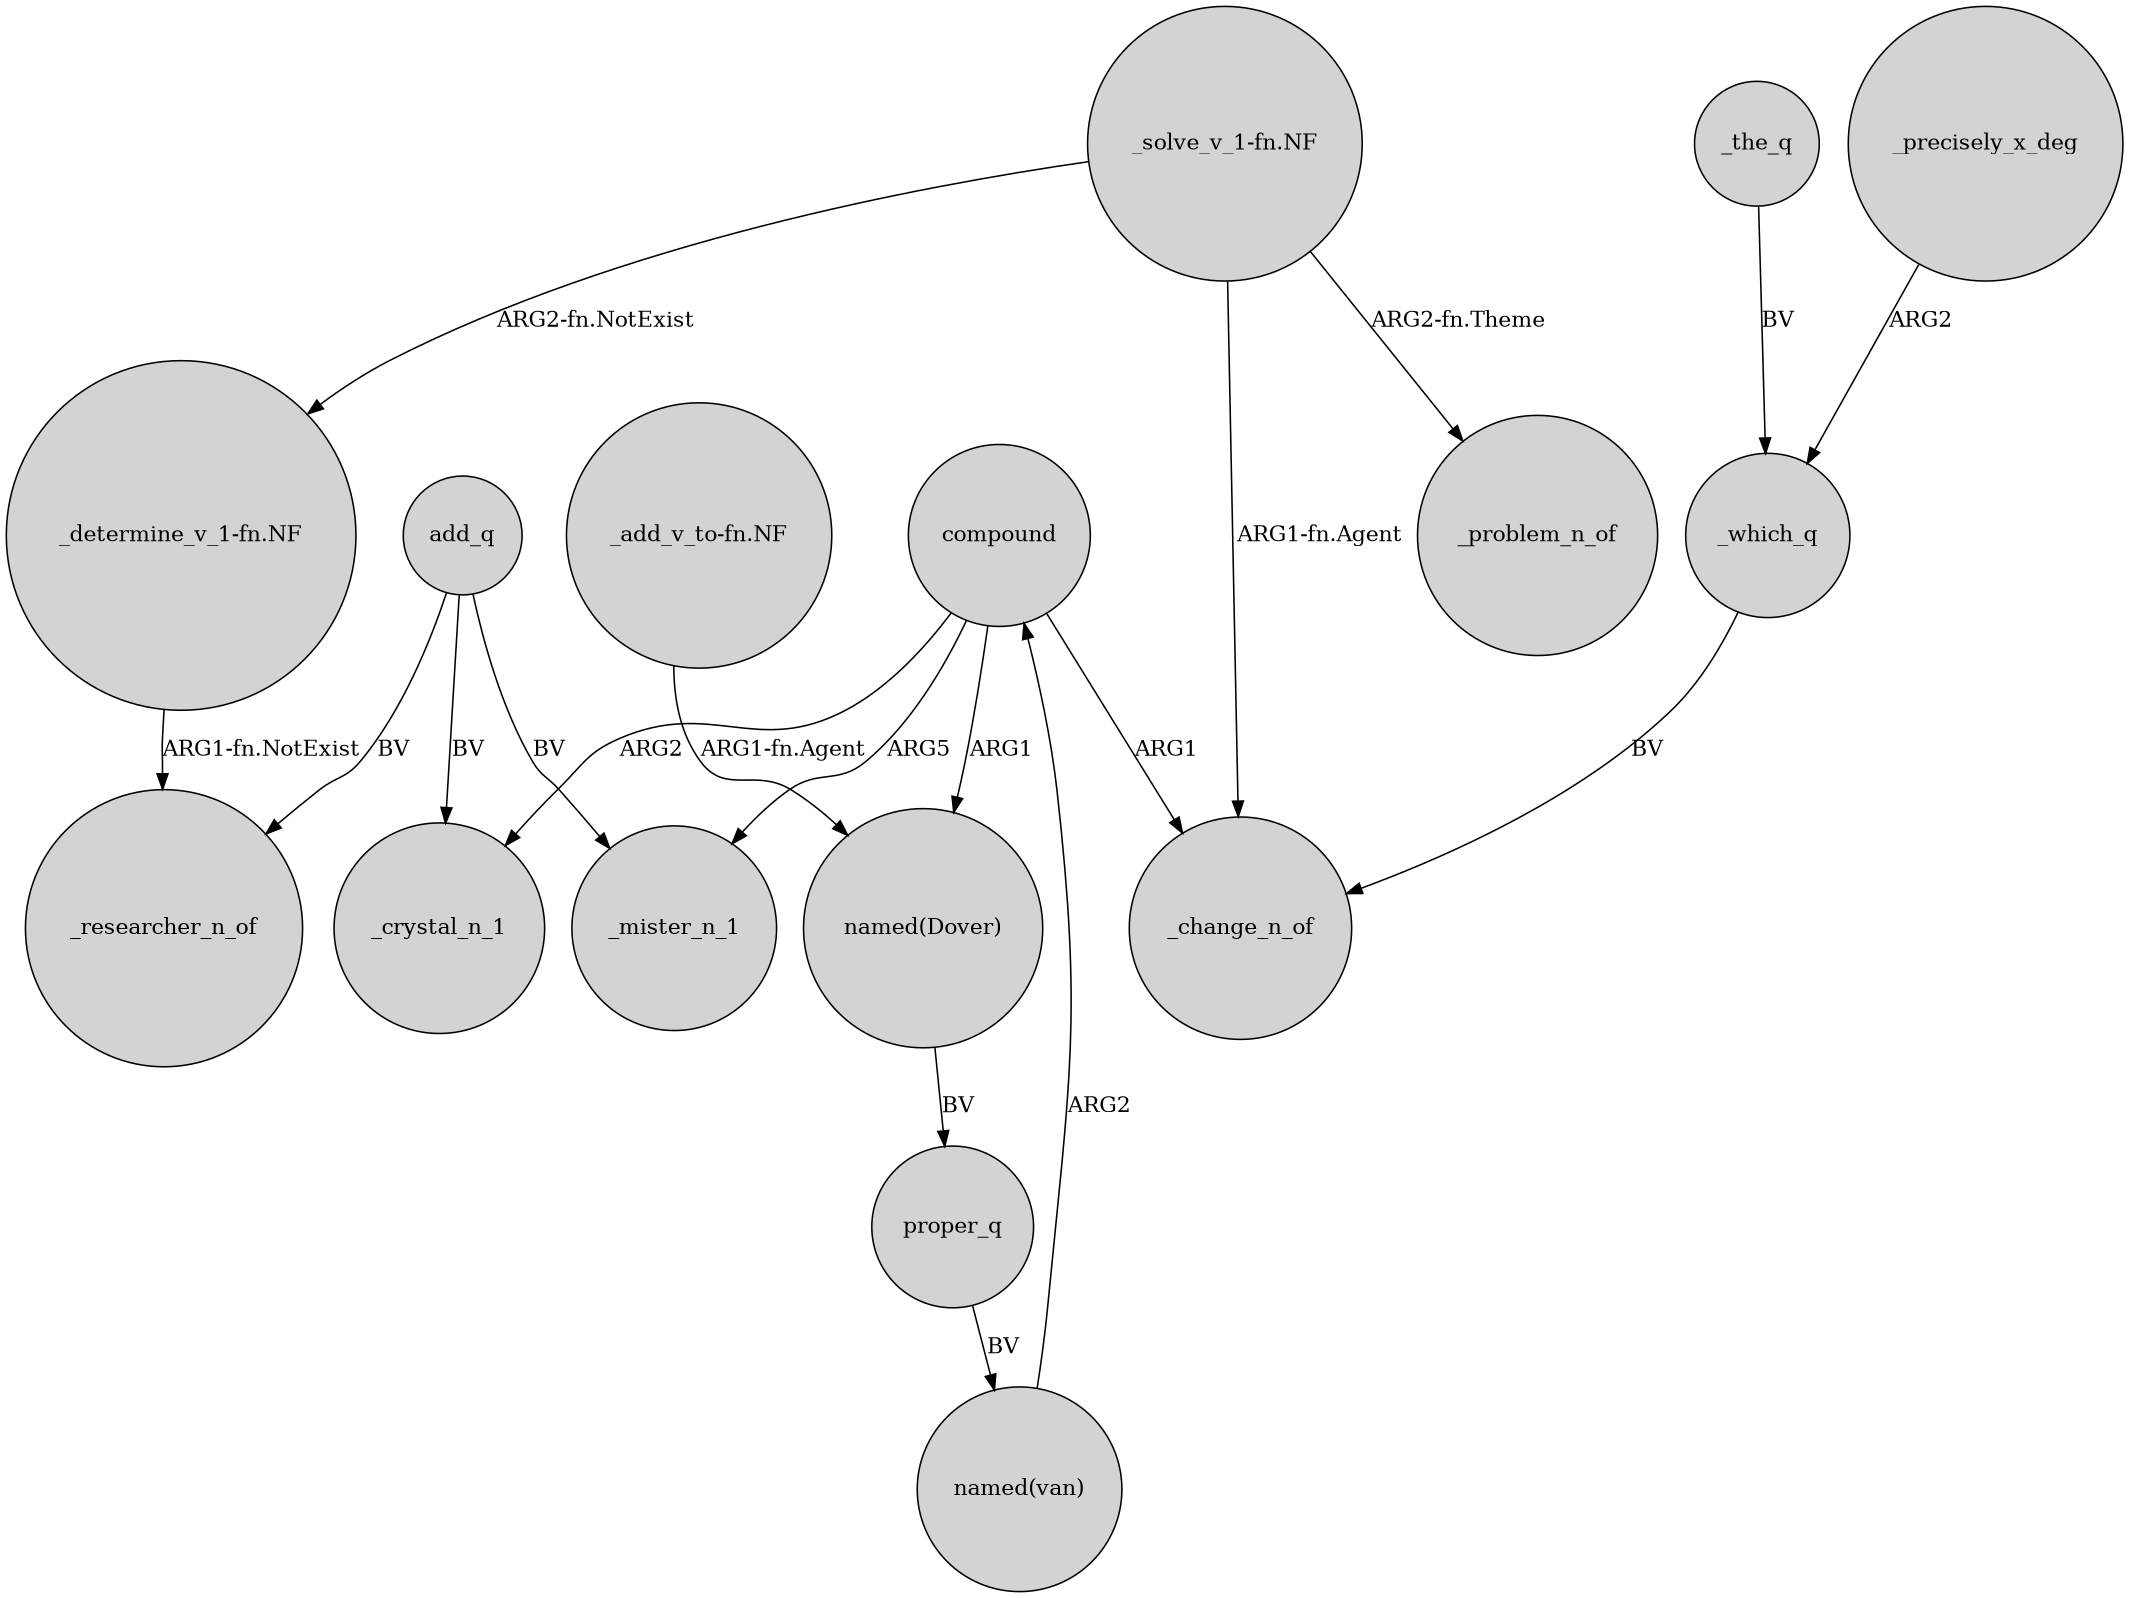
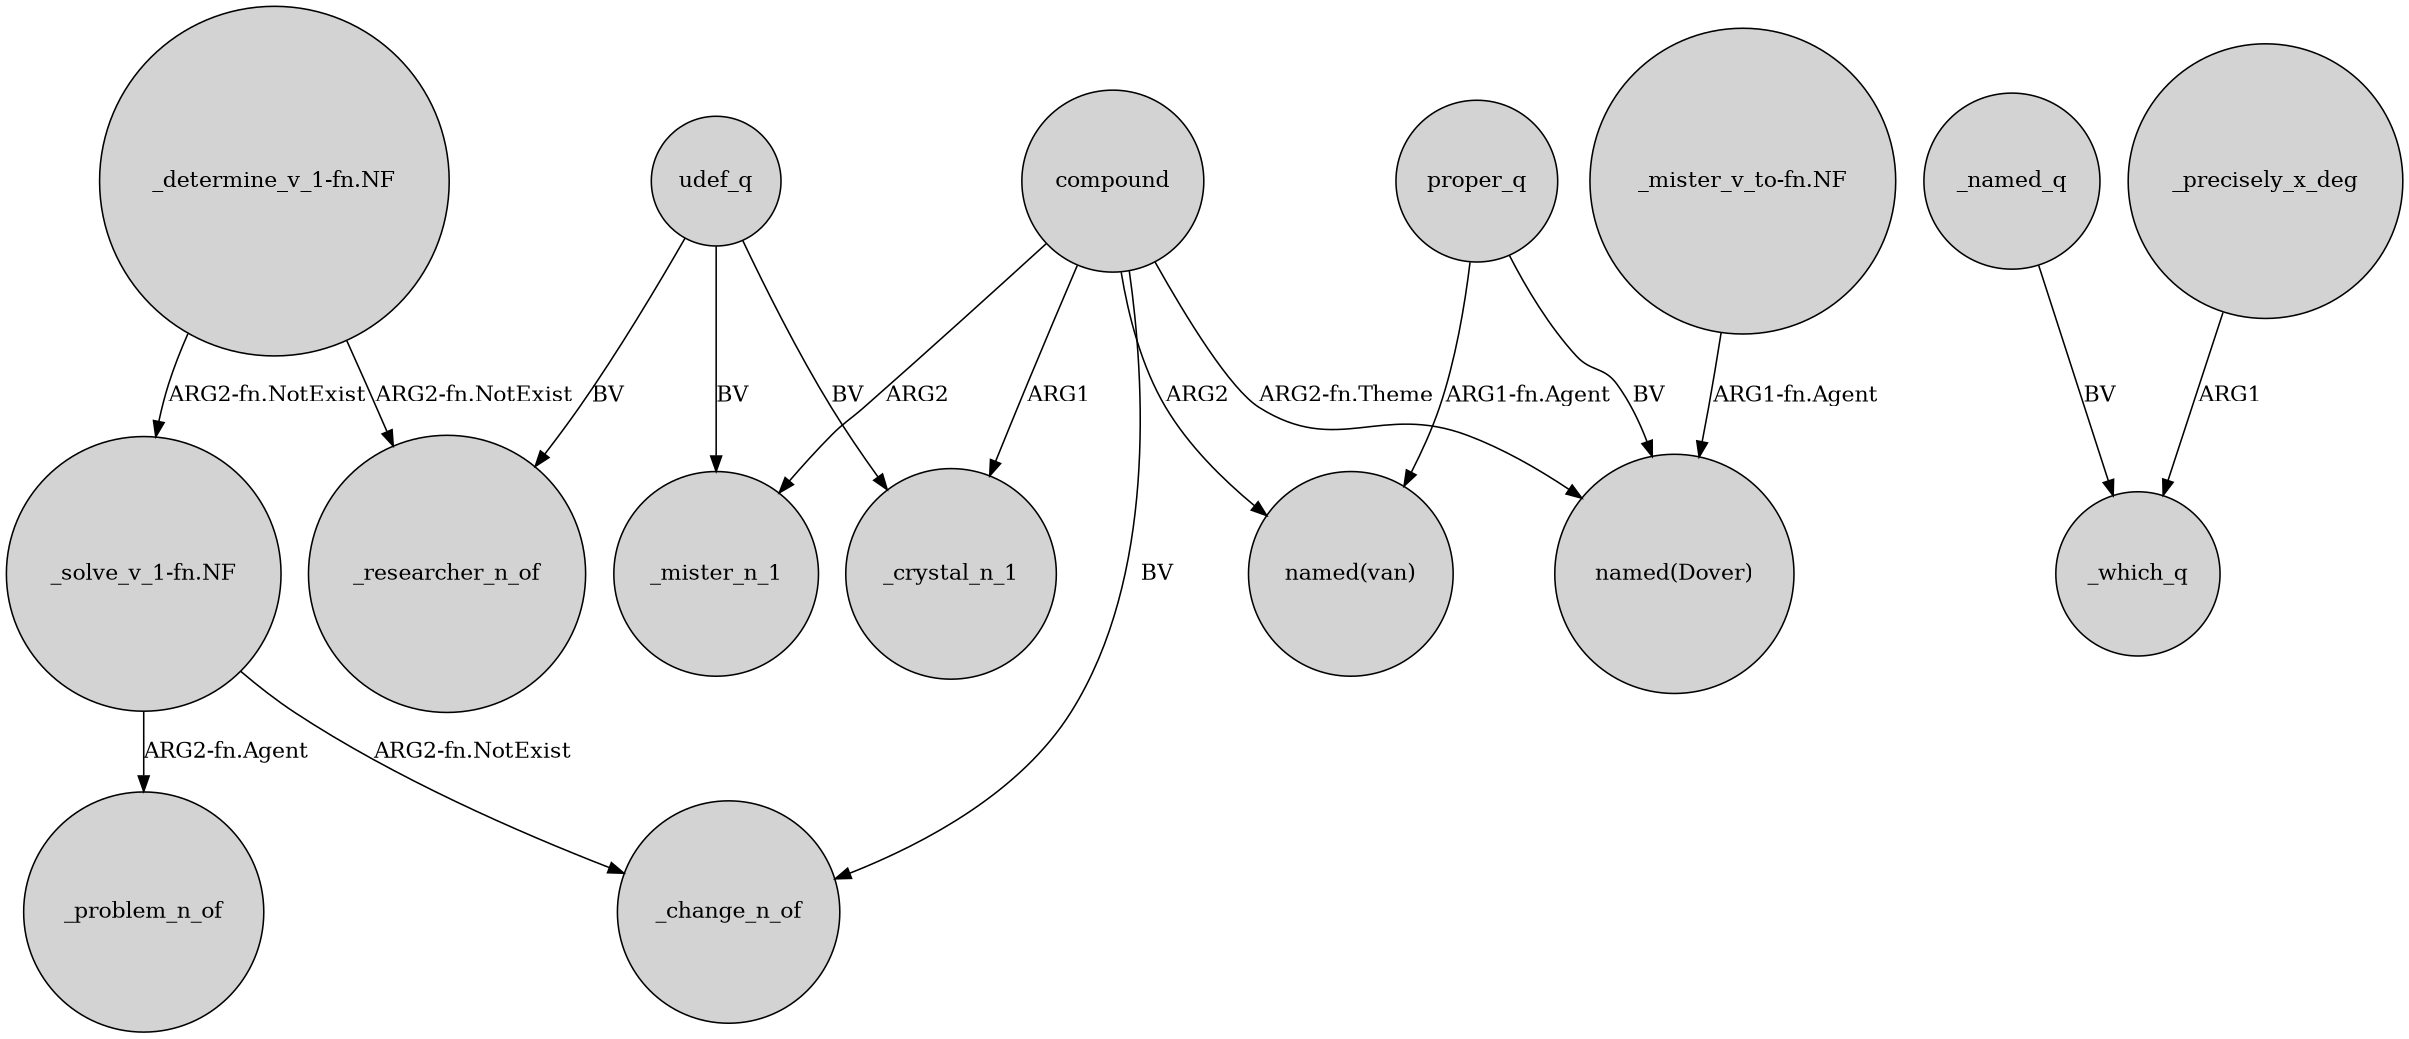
(1757, 144) -> (2012, 181)
(692, 245) -> (171, 377)
(1458, 321) -> (226, 752)
(1921, 321) -> (2231, 396)
(463, 535) -> (716, 181)
(699, 535) -> (1743, 181)
(1320, 535) -> (473, 752)
(261, 750) -> (474, 396)
(652, 750) -> (1059, 396)
(919, 750) -> (918, 396)
(1002, 750) -> (1346, 396)
(1167, 750) -> (1157, 574)
(1576, 784) -> none
(1071, 1013) -> (1163, 403)
(939, 1089) -> (1574, 354)
(1003, 1347) -> (1528, 396)
